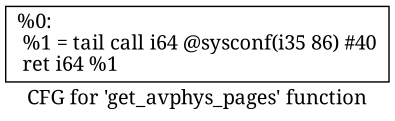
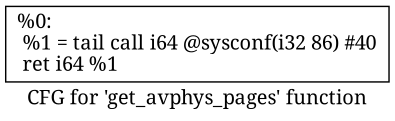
(197, 43) -> (197, 43)
